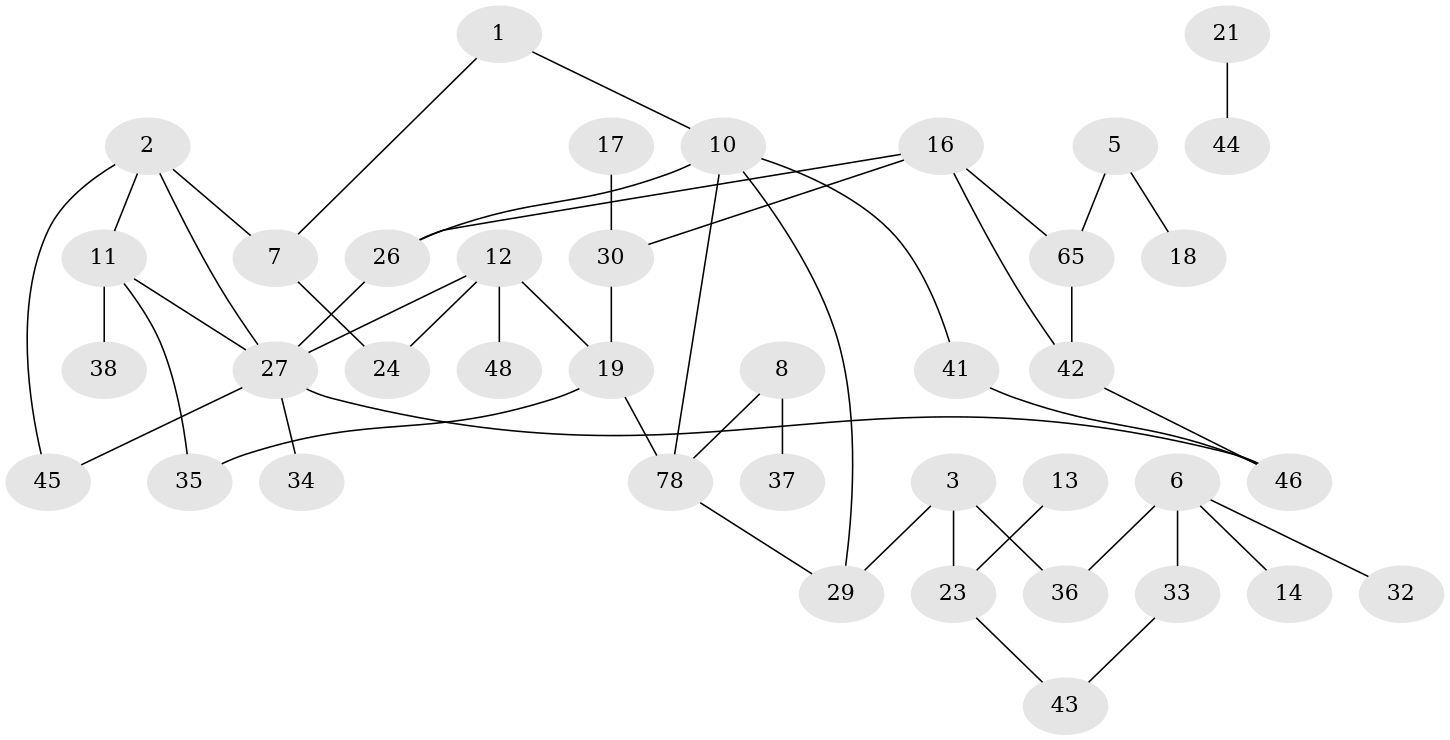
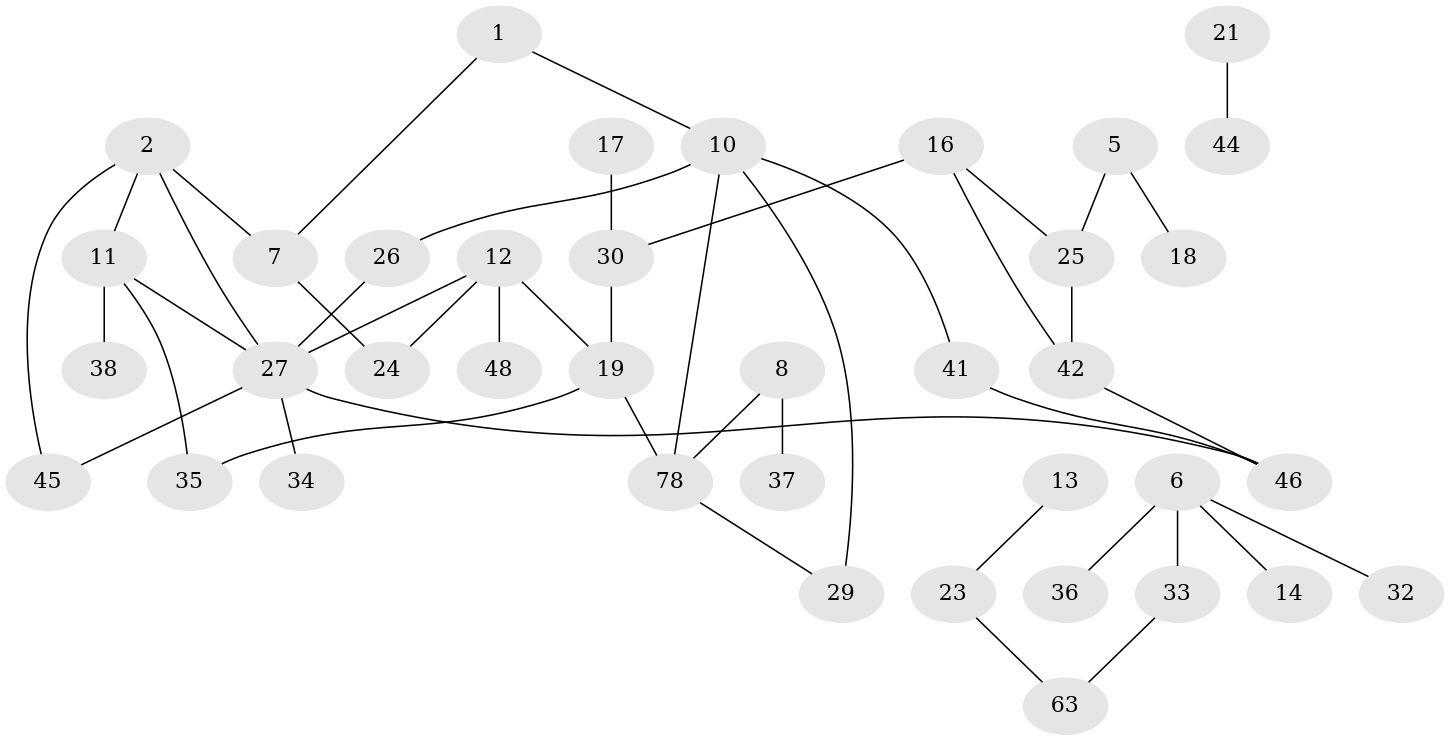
(659, 194) -> none
(1072, 258) -> (1072, 258)
(954, 482) -> none
(1066, 706) -> (1066, 706)
